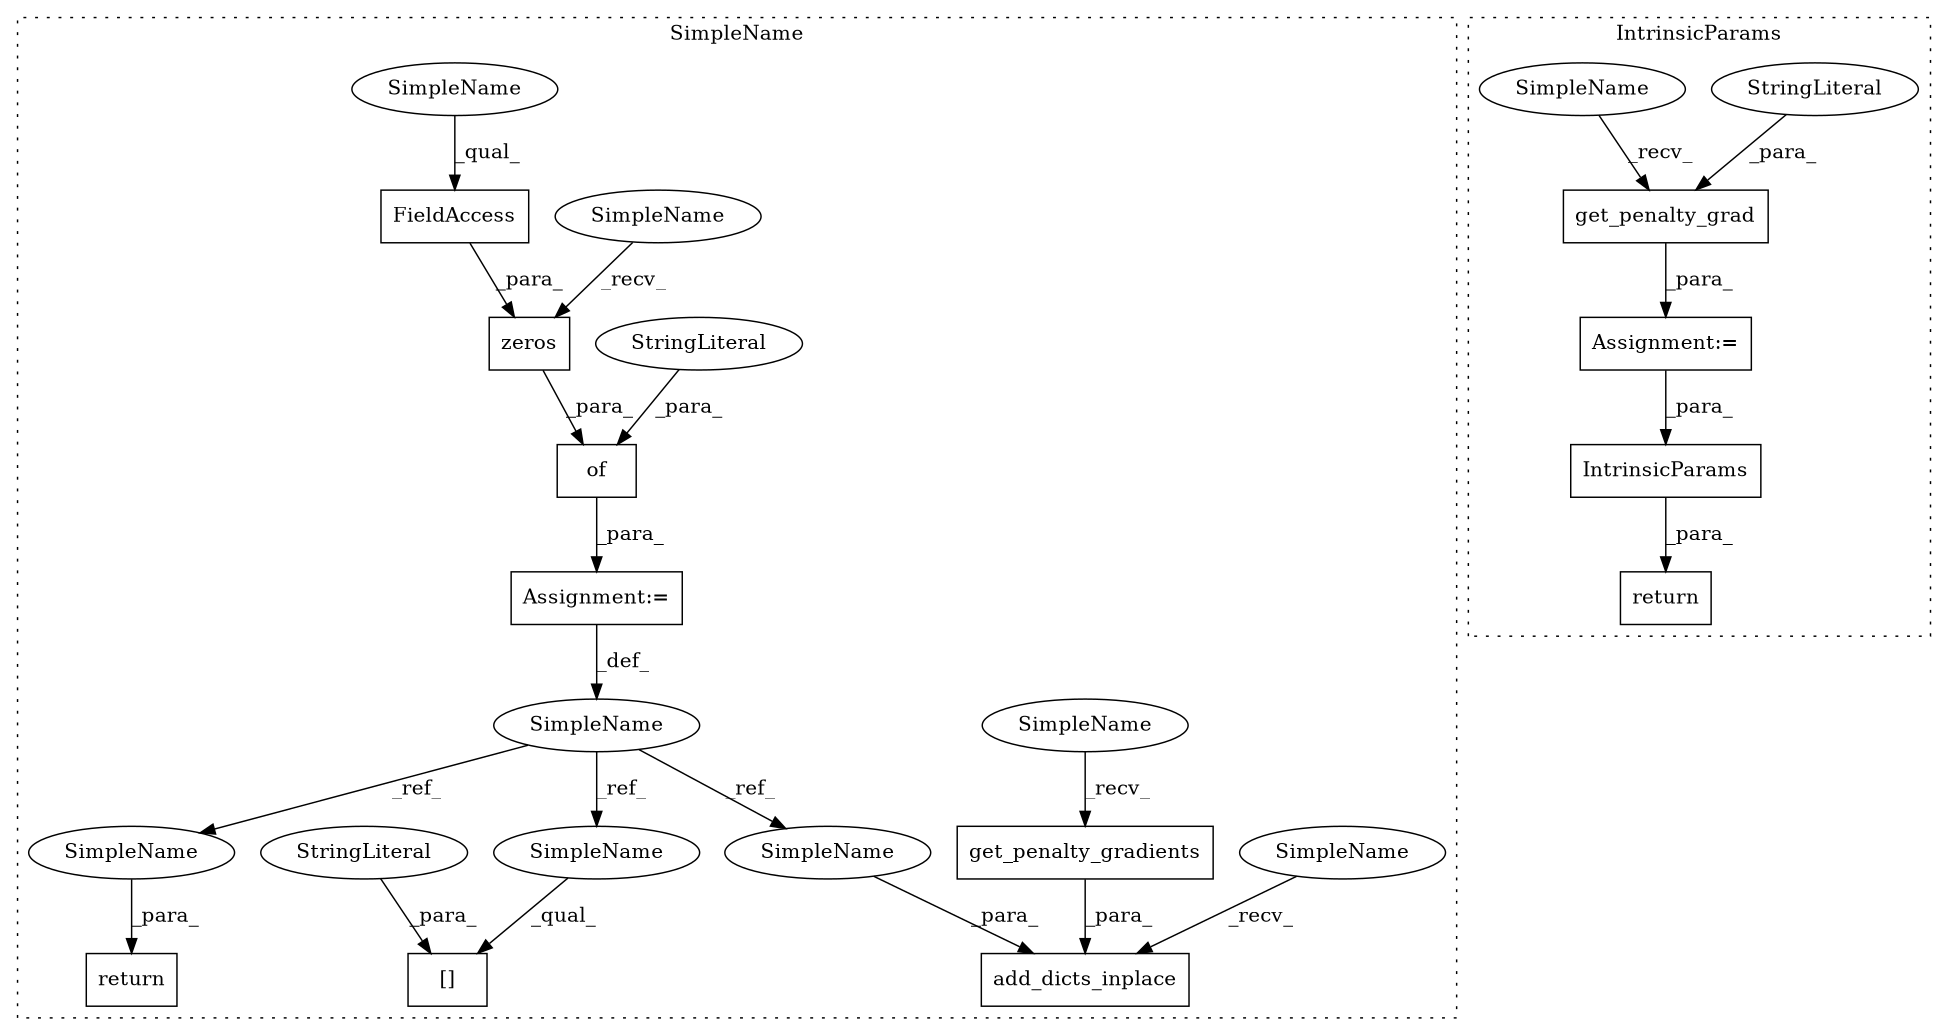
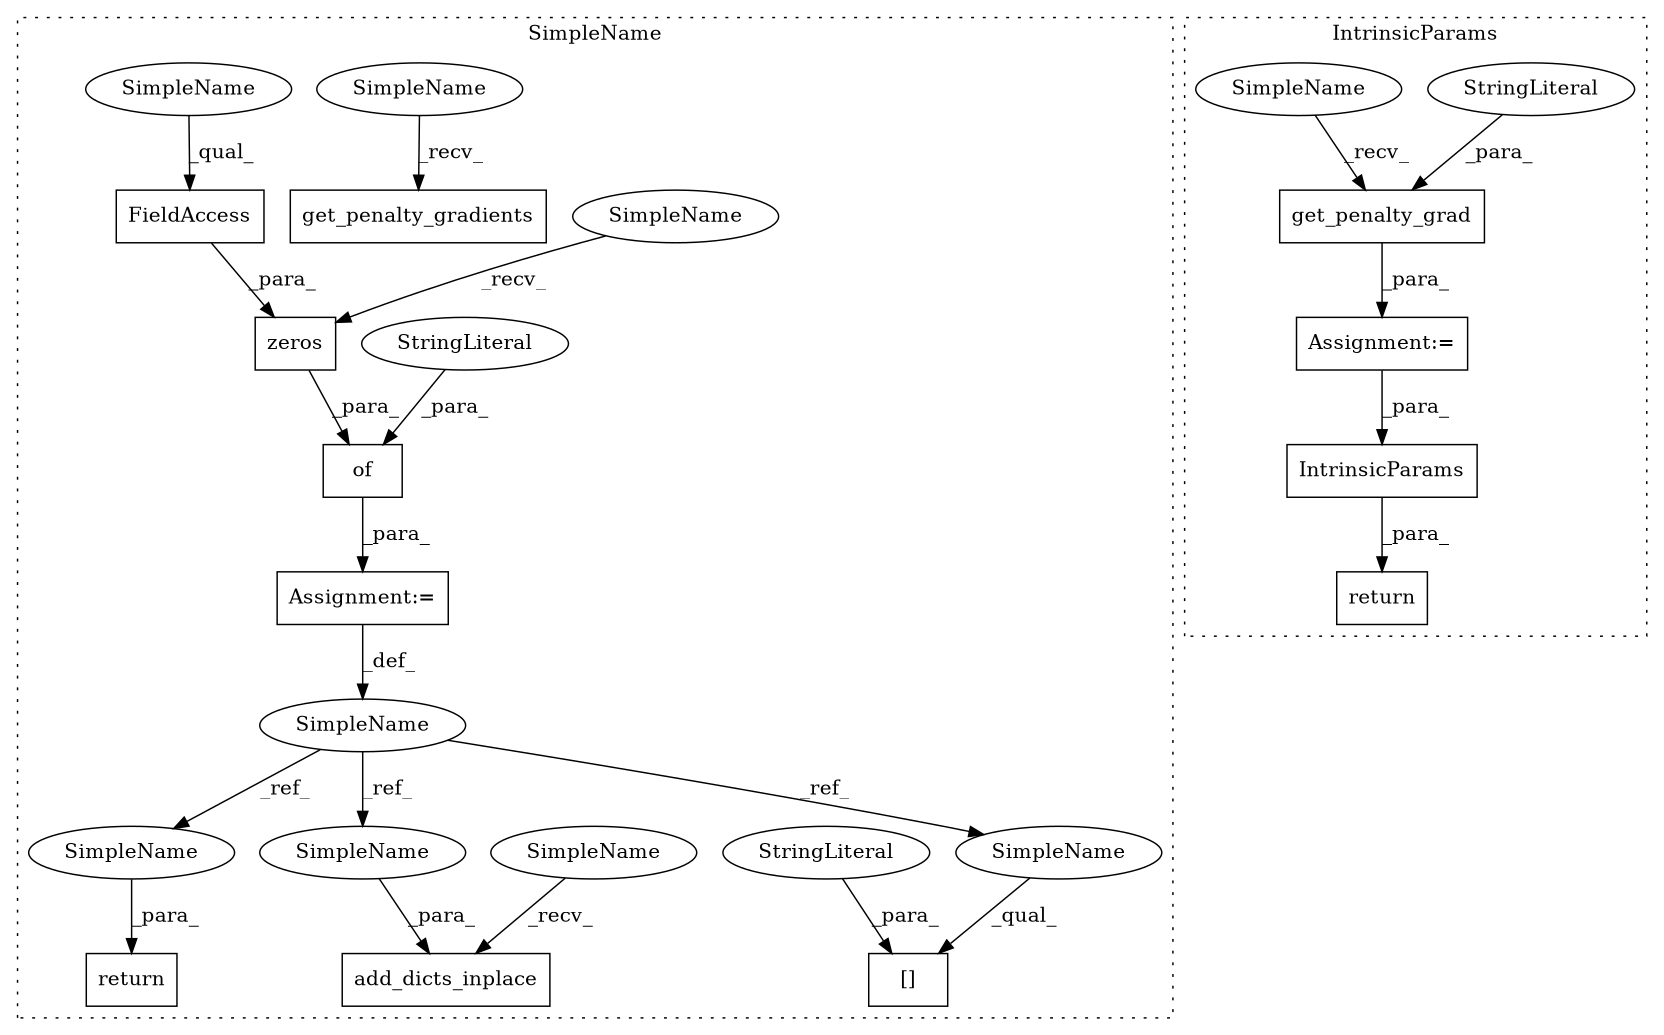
(1085, 909) -> none
